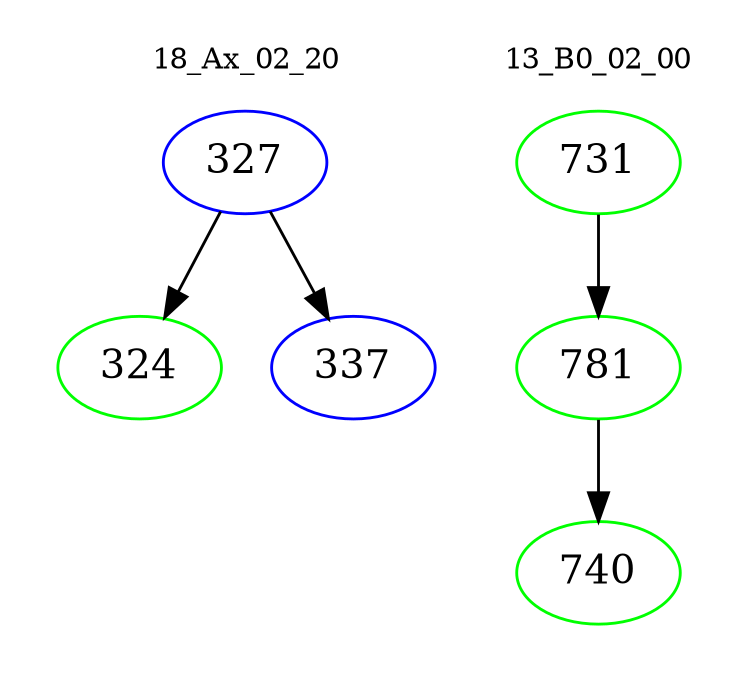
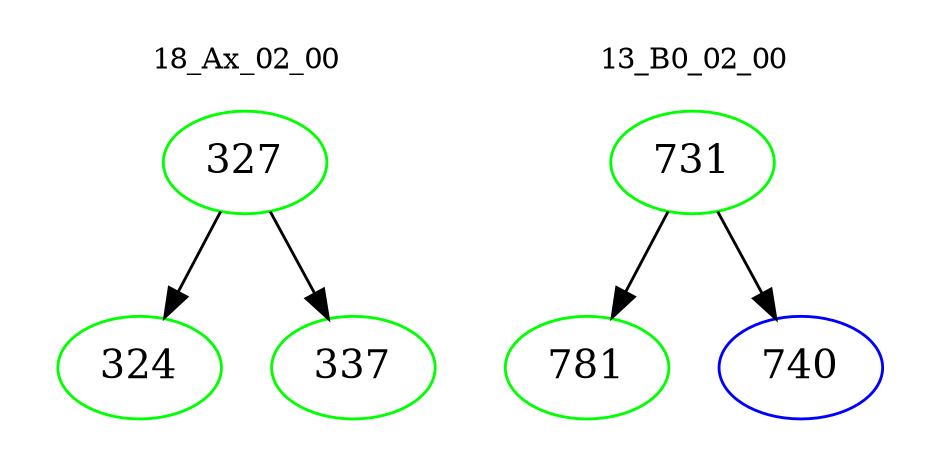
(247, 61) -> (247, 61)
(245, 162) -> (245, 162)
(353, 368) -> (353, 368)
(598, 456) -> (740, 252)
(598, 573) -> (801, 368)
